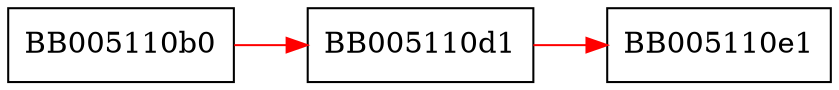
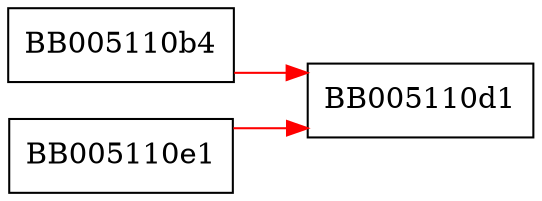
(121, 45) -> (121, 45)
(560, 45) -> (260, 128)
